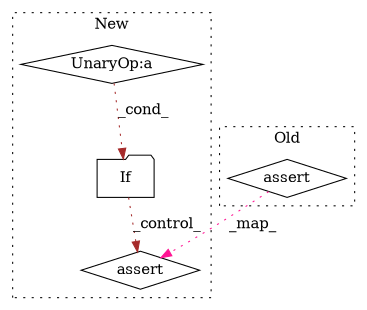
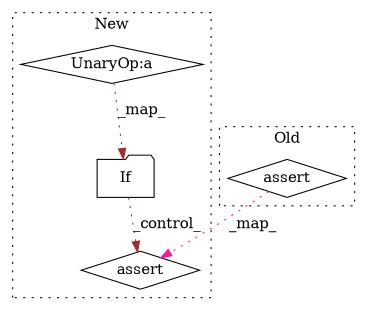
(144, 110) -> (142, 110)
